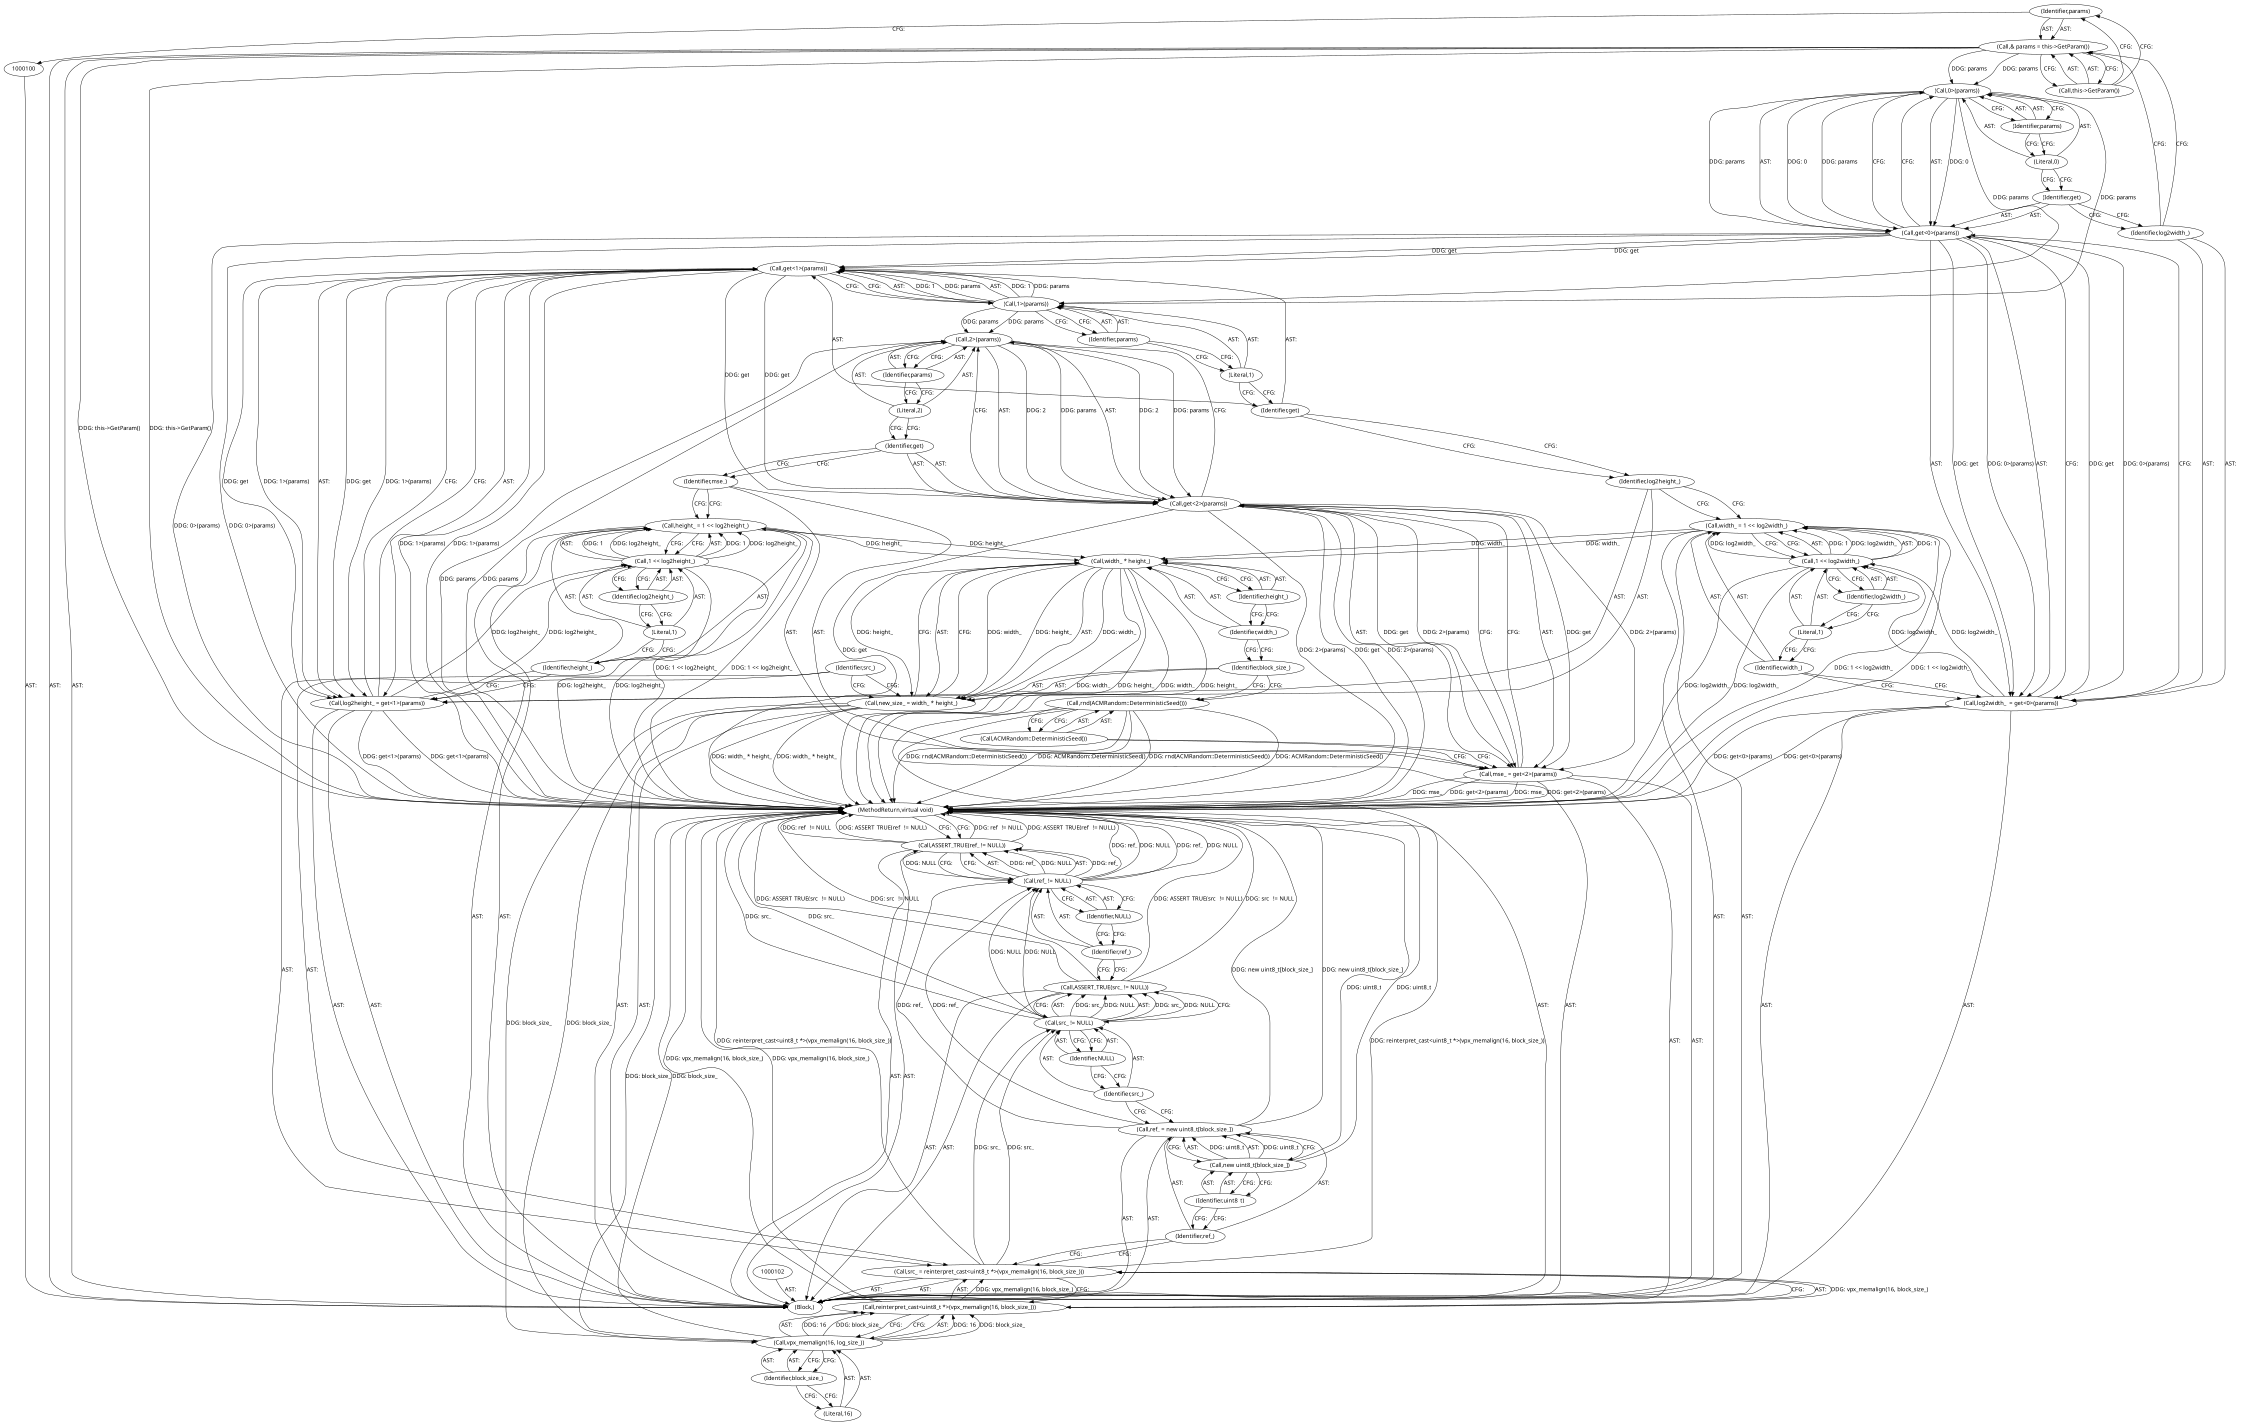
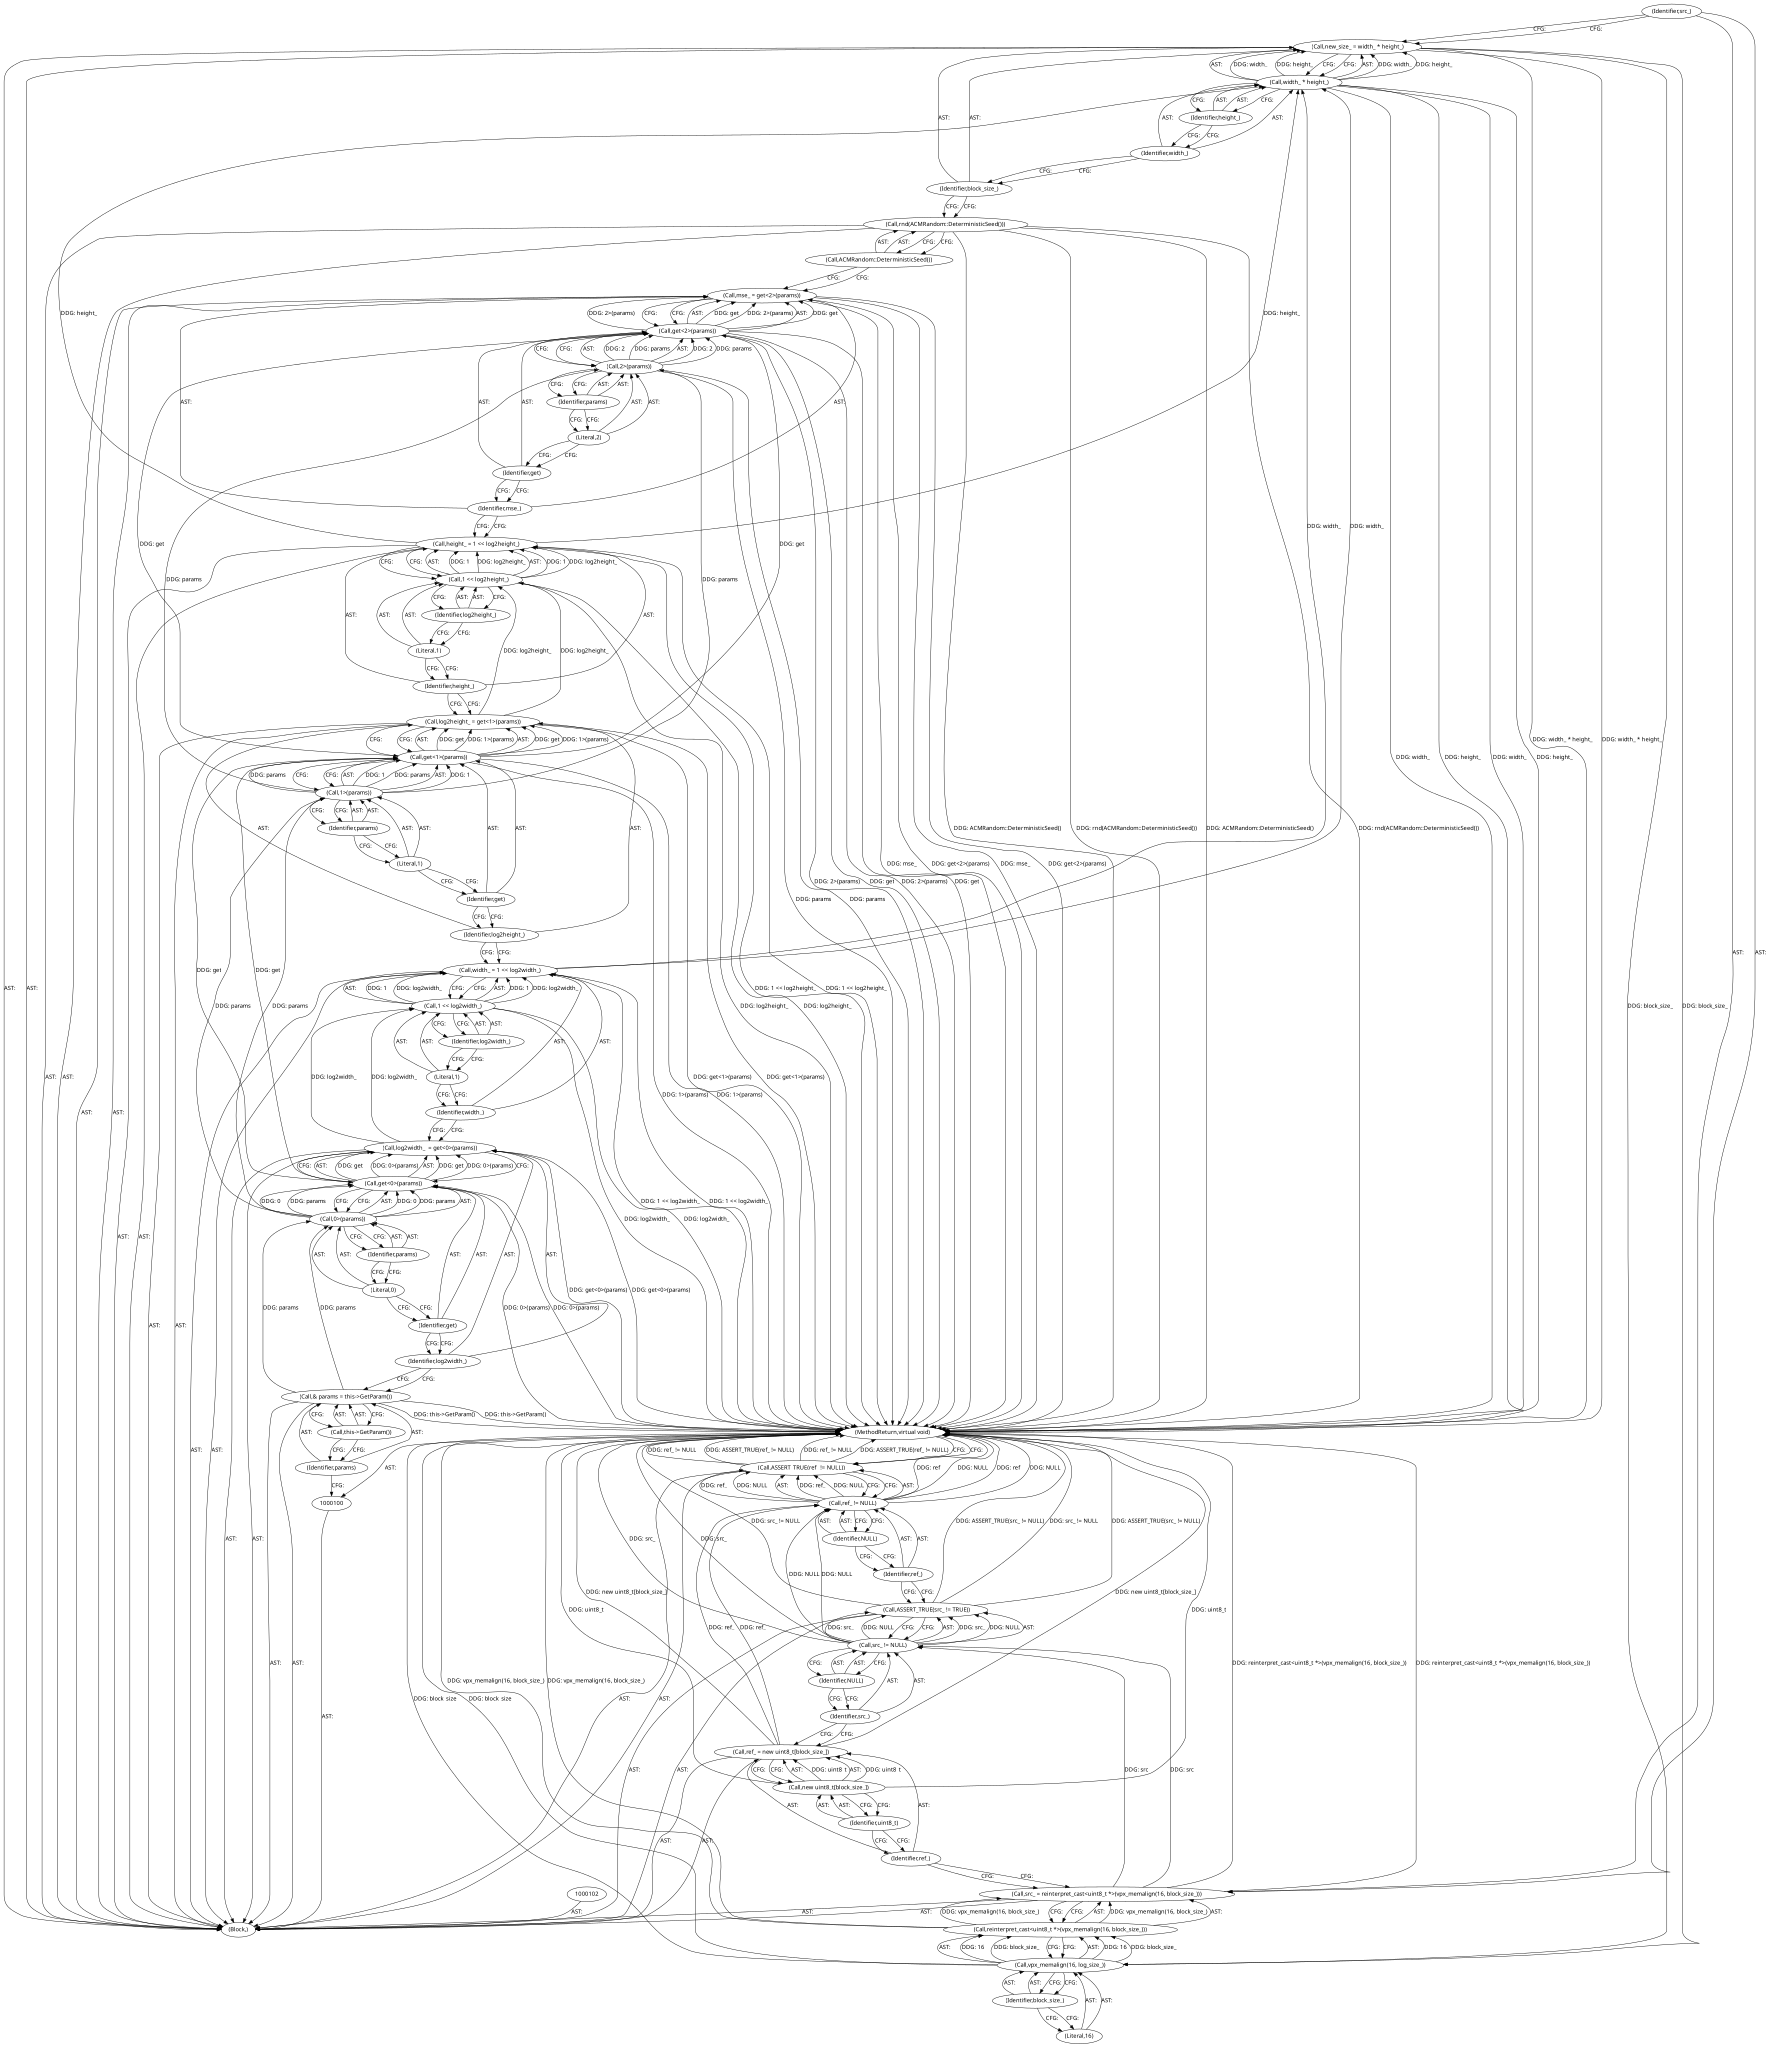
(1105, 988) -> (927, 1610)
none -> (583, 1438)
